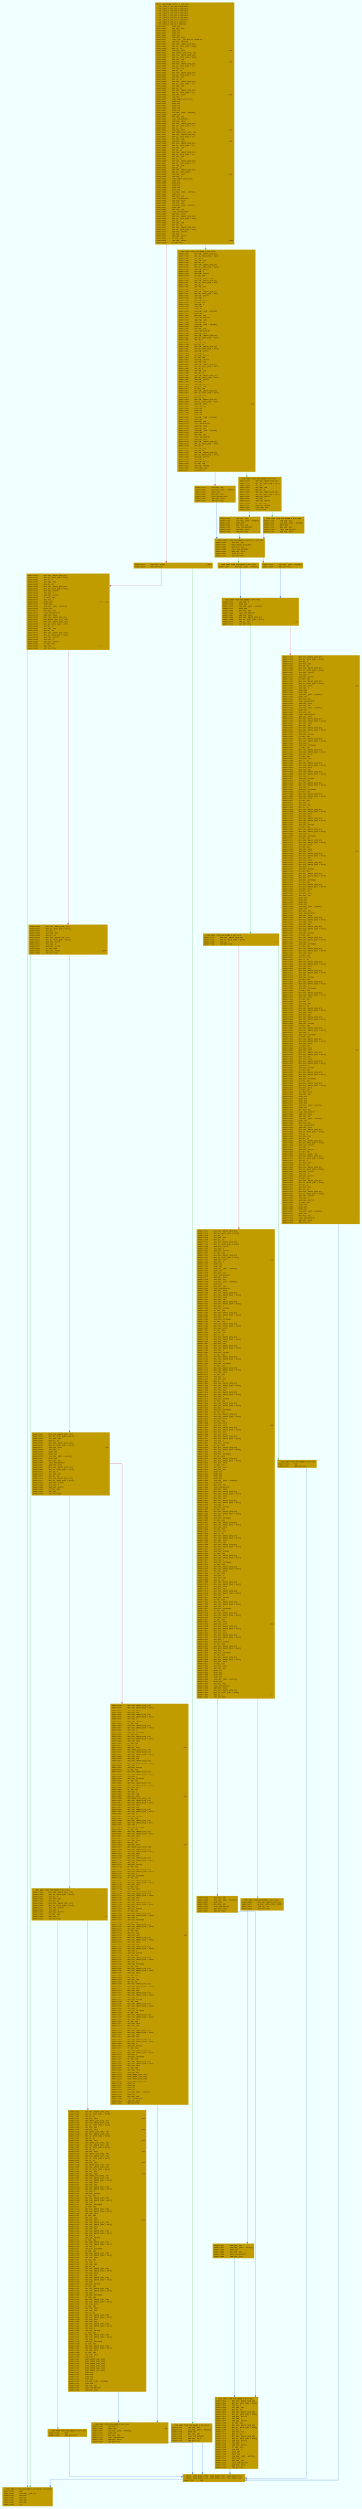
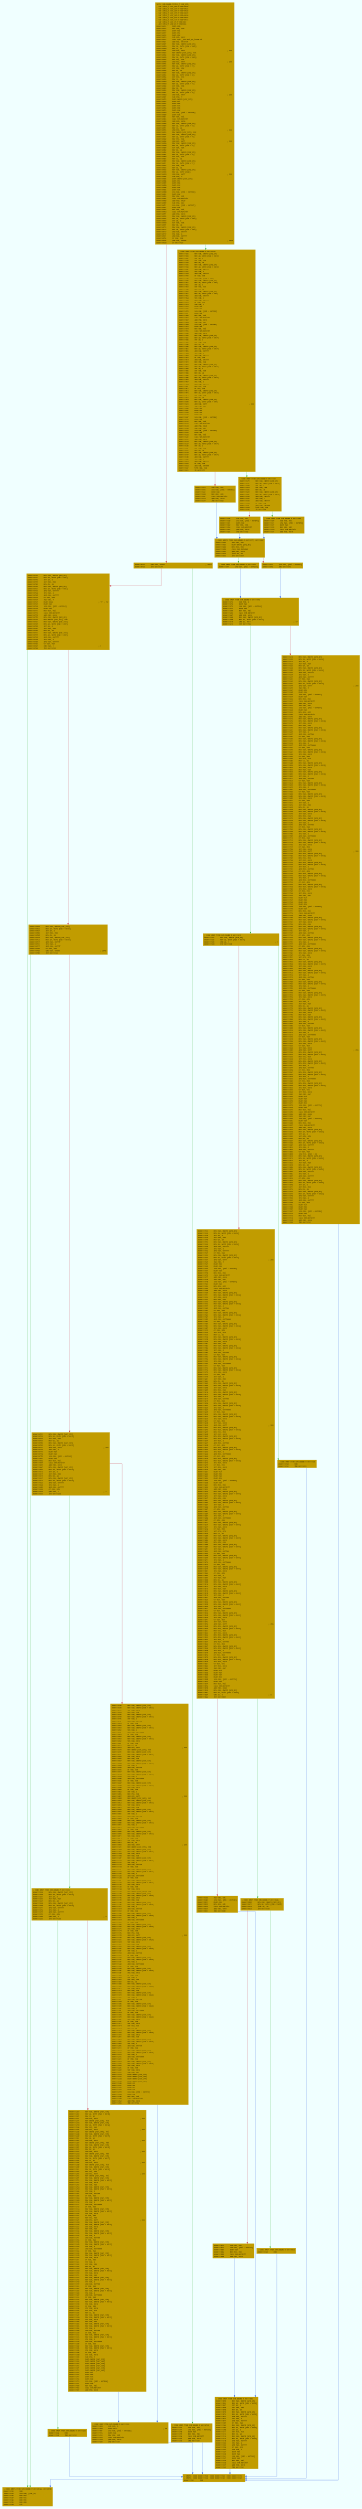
none -> (276, 2251)
